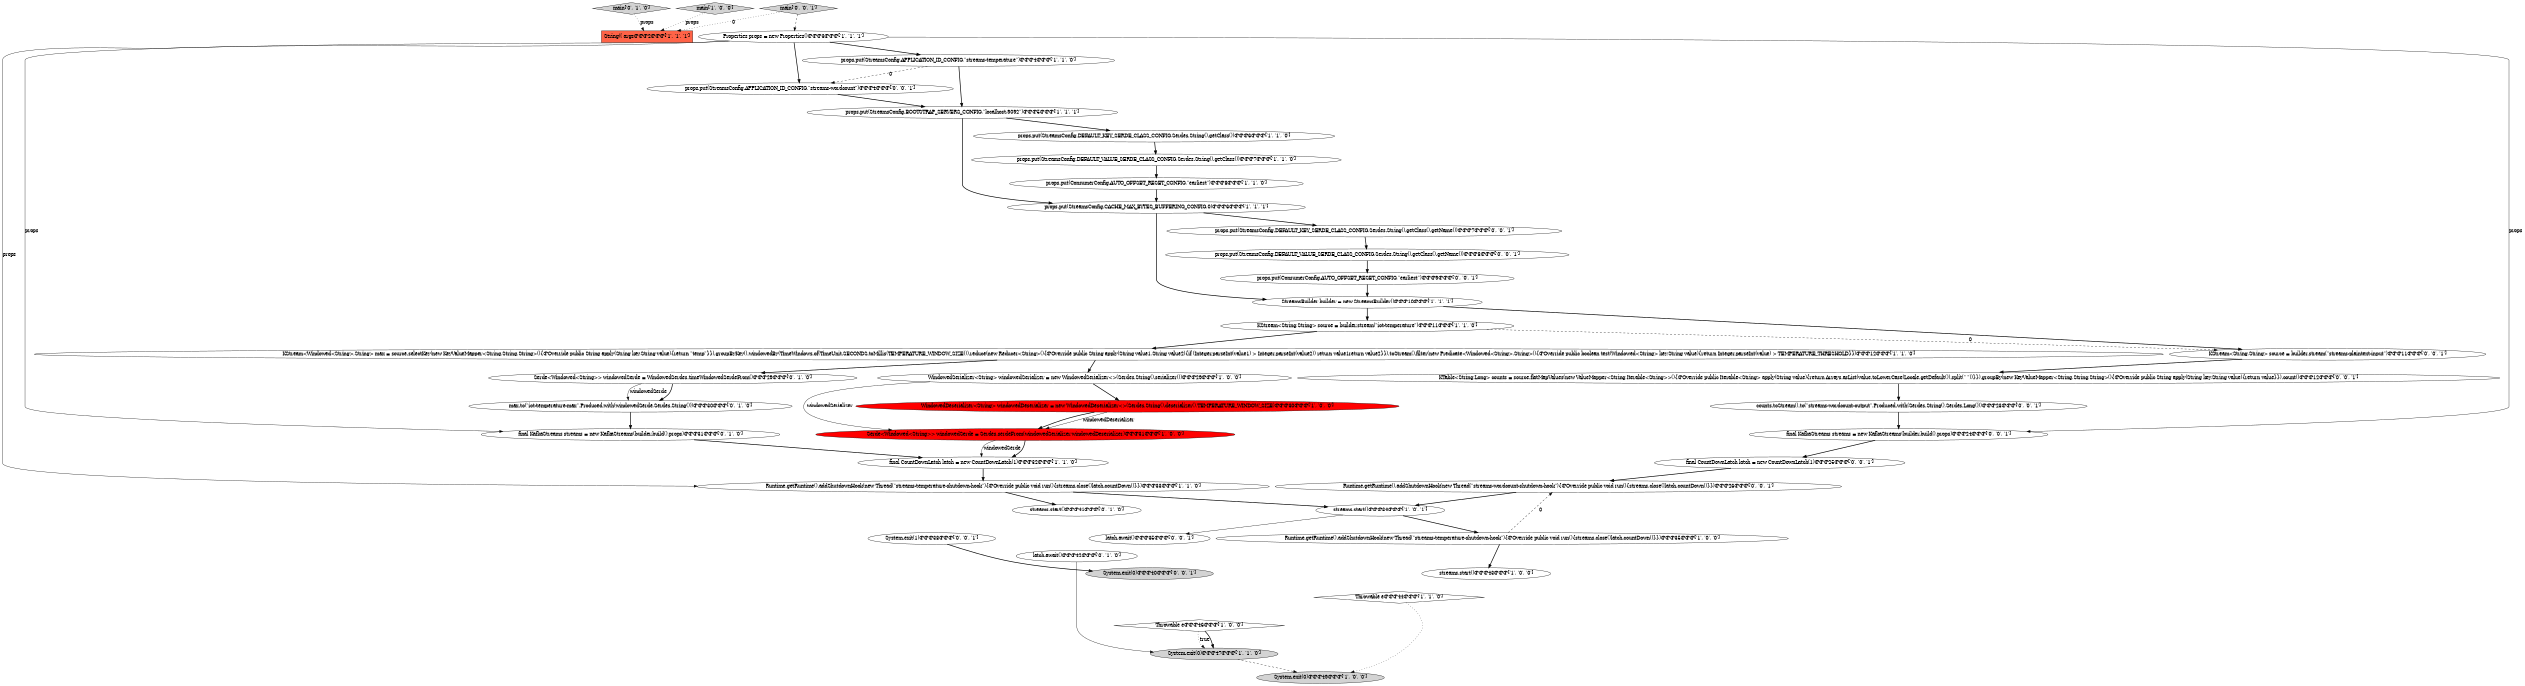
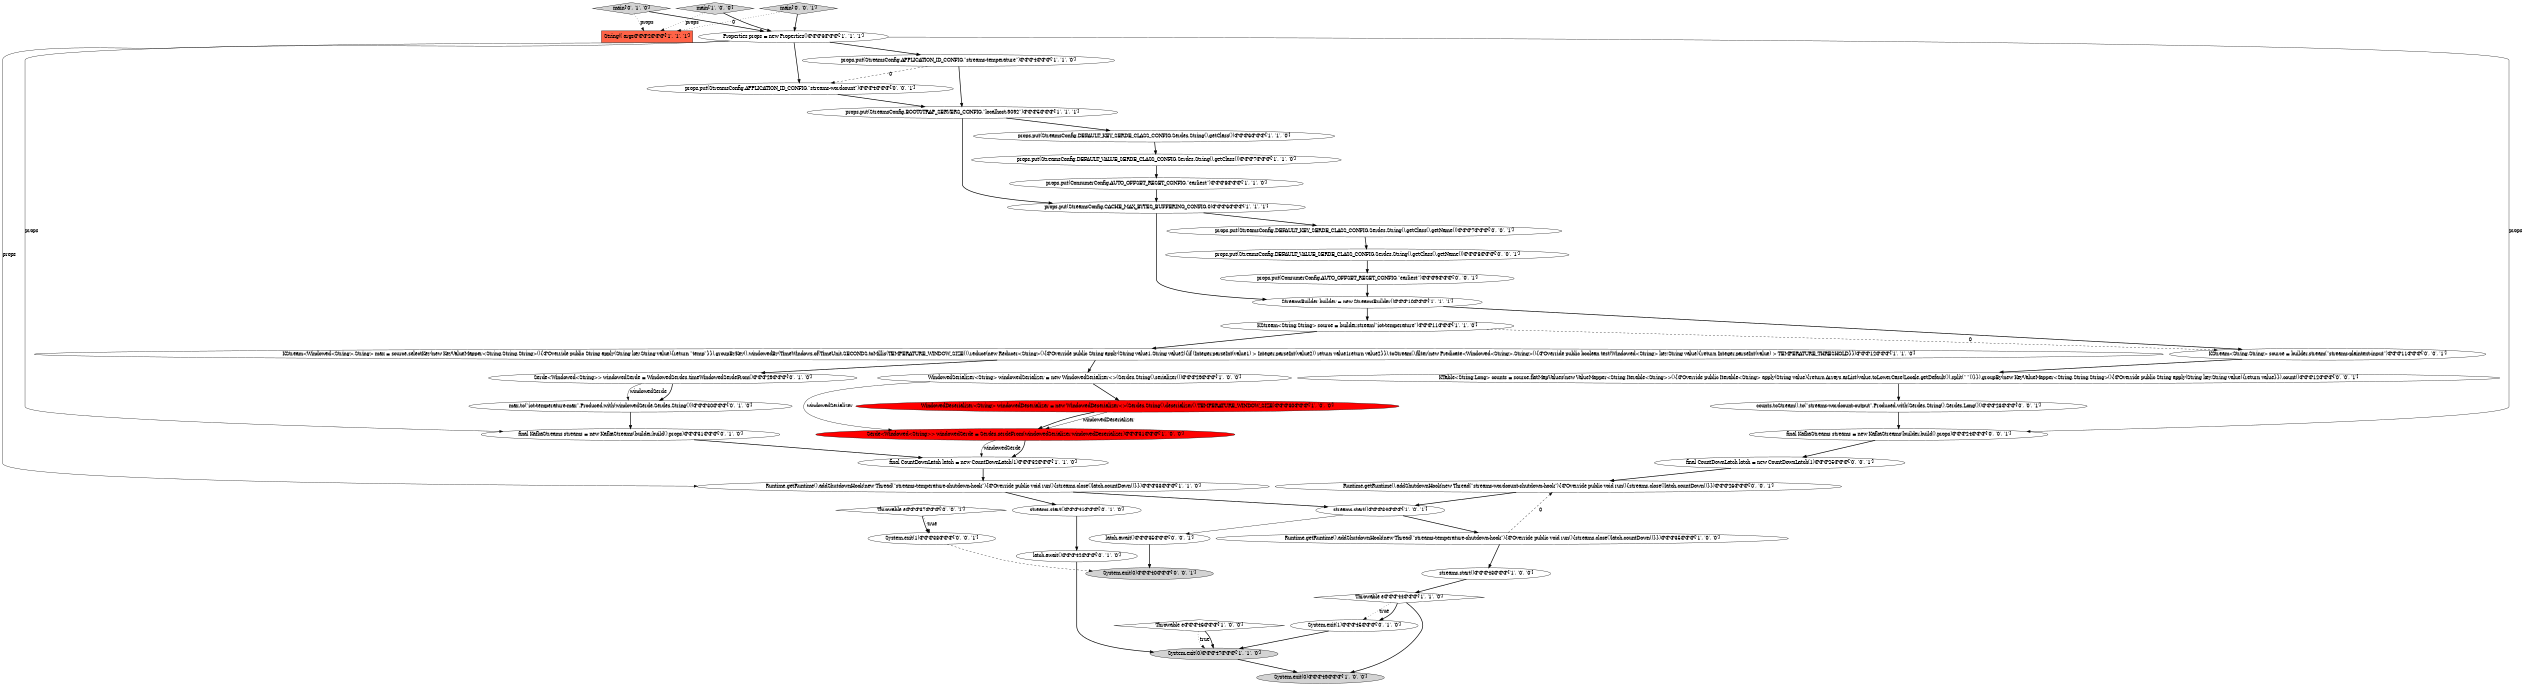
none -> (705, 21)
(796, 21) -> (796, 21)
none -> (745, 23)
none -> (921, 510)
none -> (1077, 531)
none -> (1150, 554)
(1017, 563) -> (1017, 563)
none -> (1443, 585)
none -> (1354, 626)
(1081, 634) -> (1081, 634)
(1406, 648) -> (1406, 648)
(1266, 665) -> (1266, 665)
